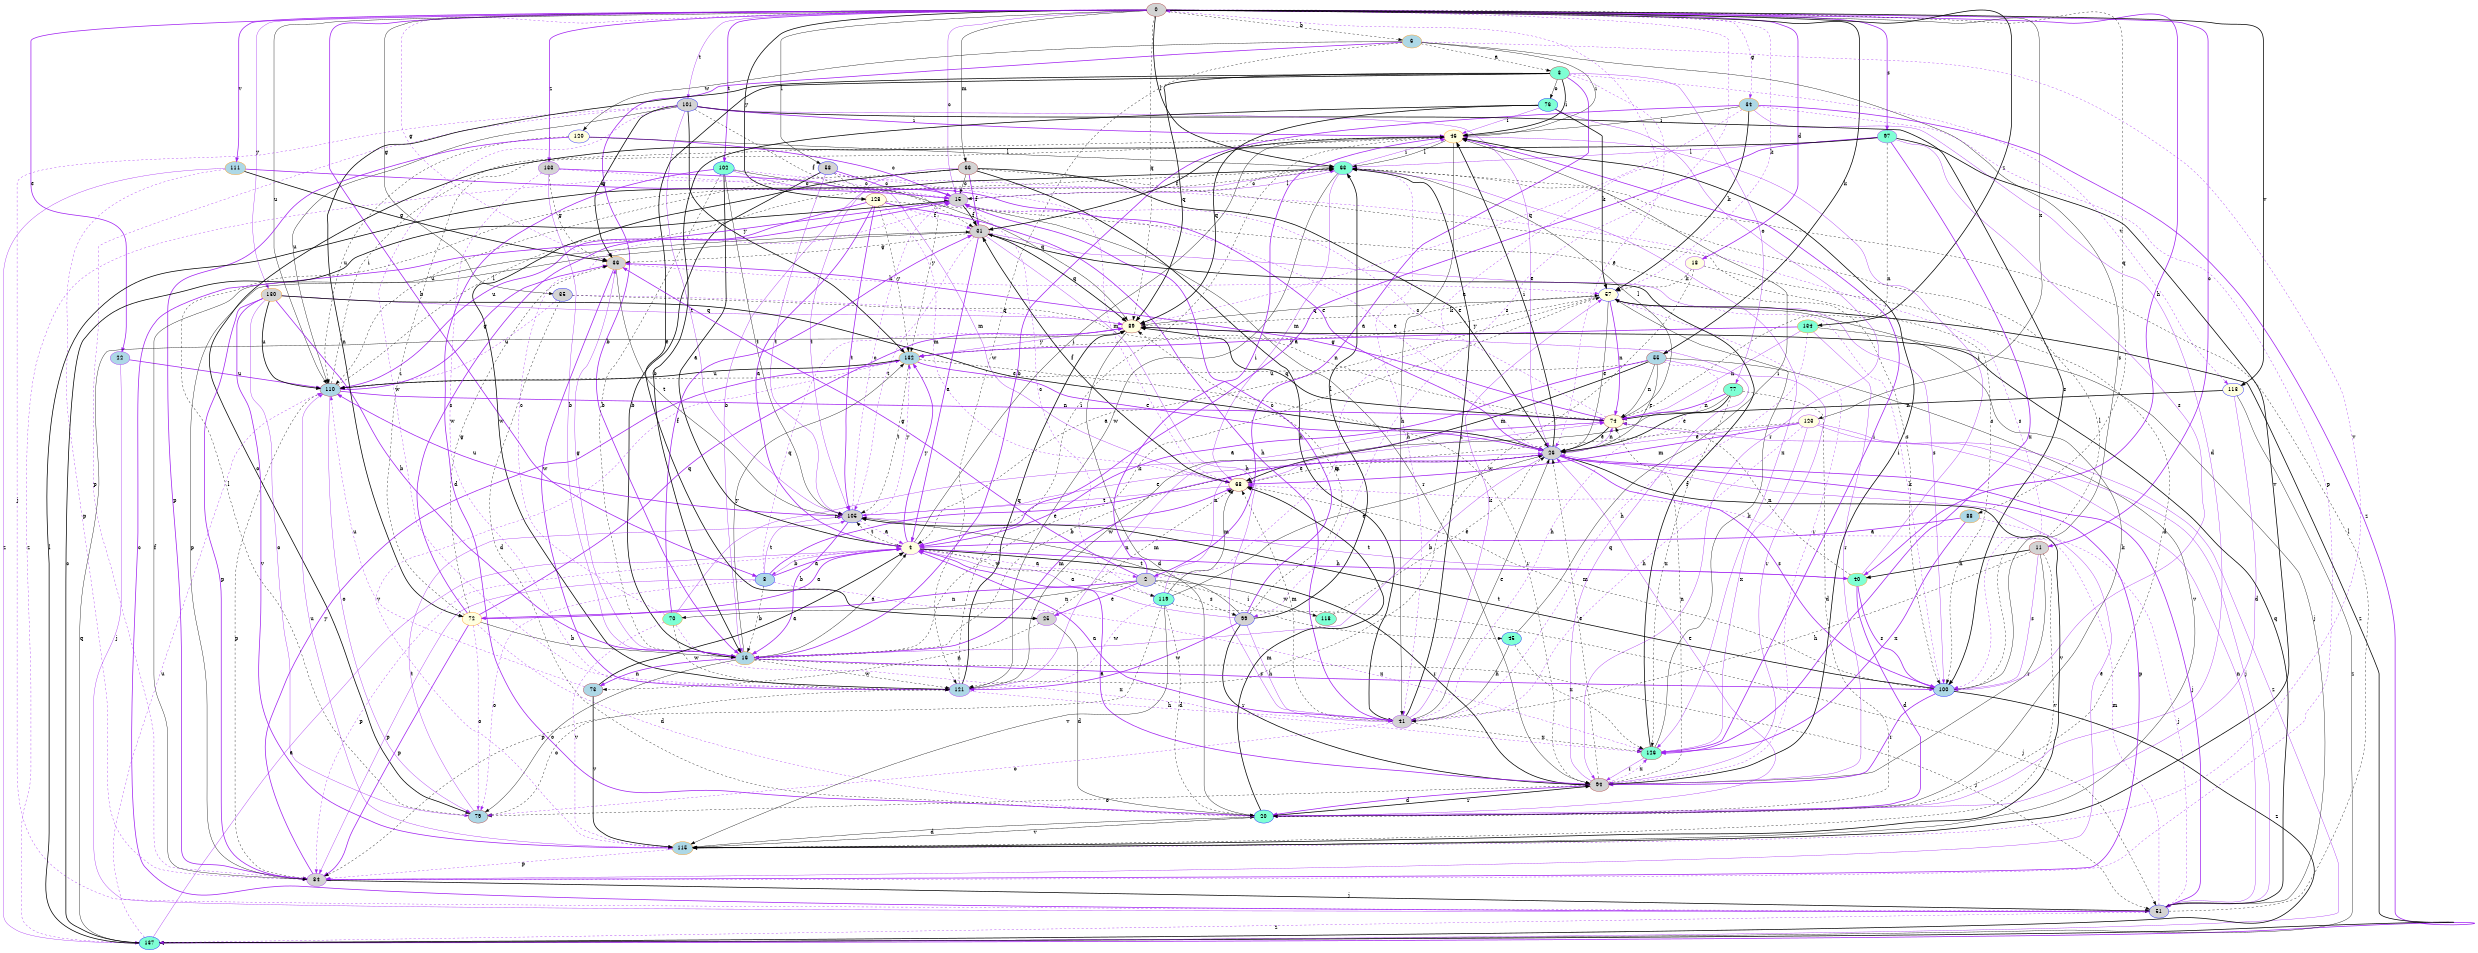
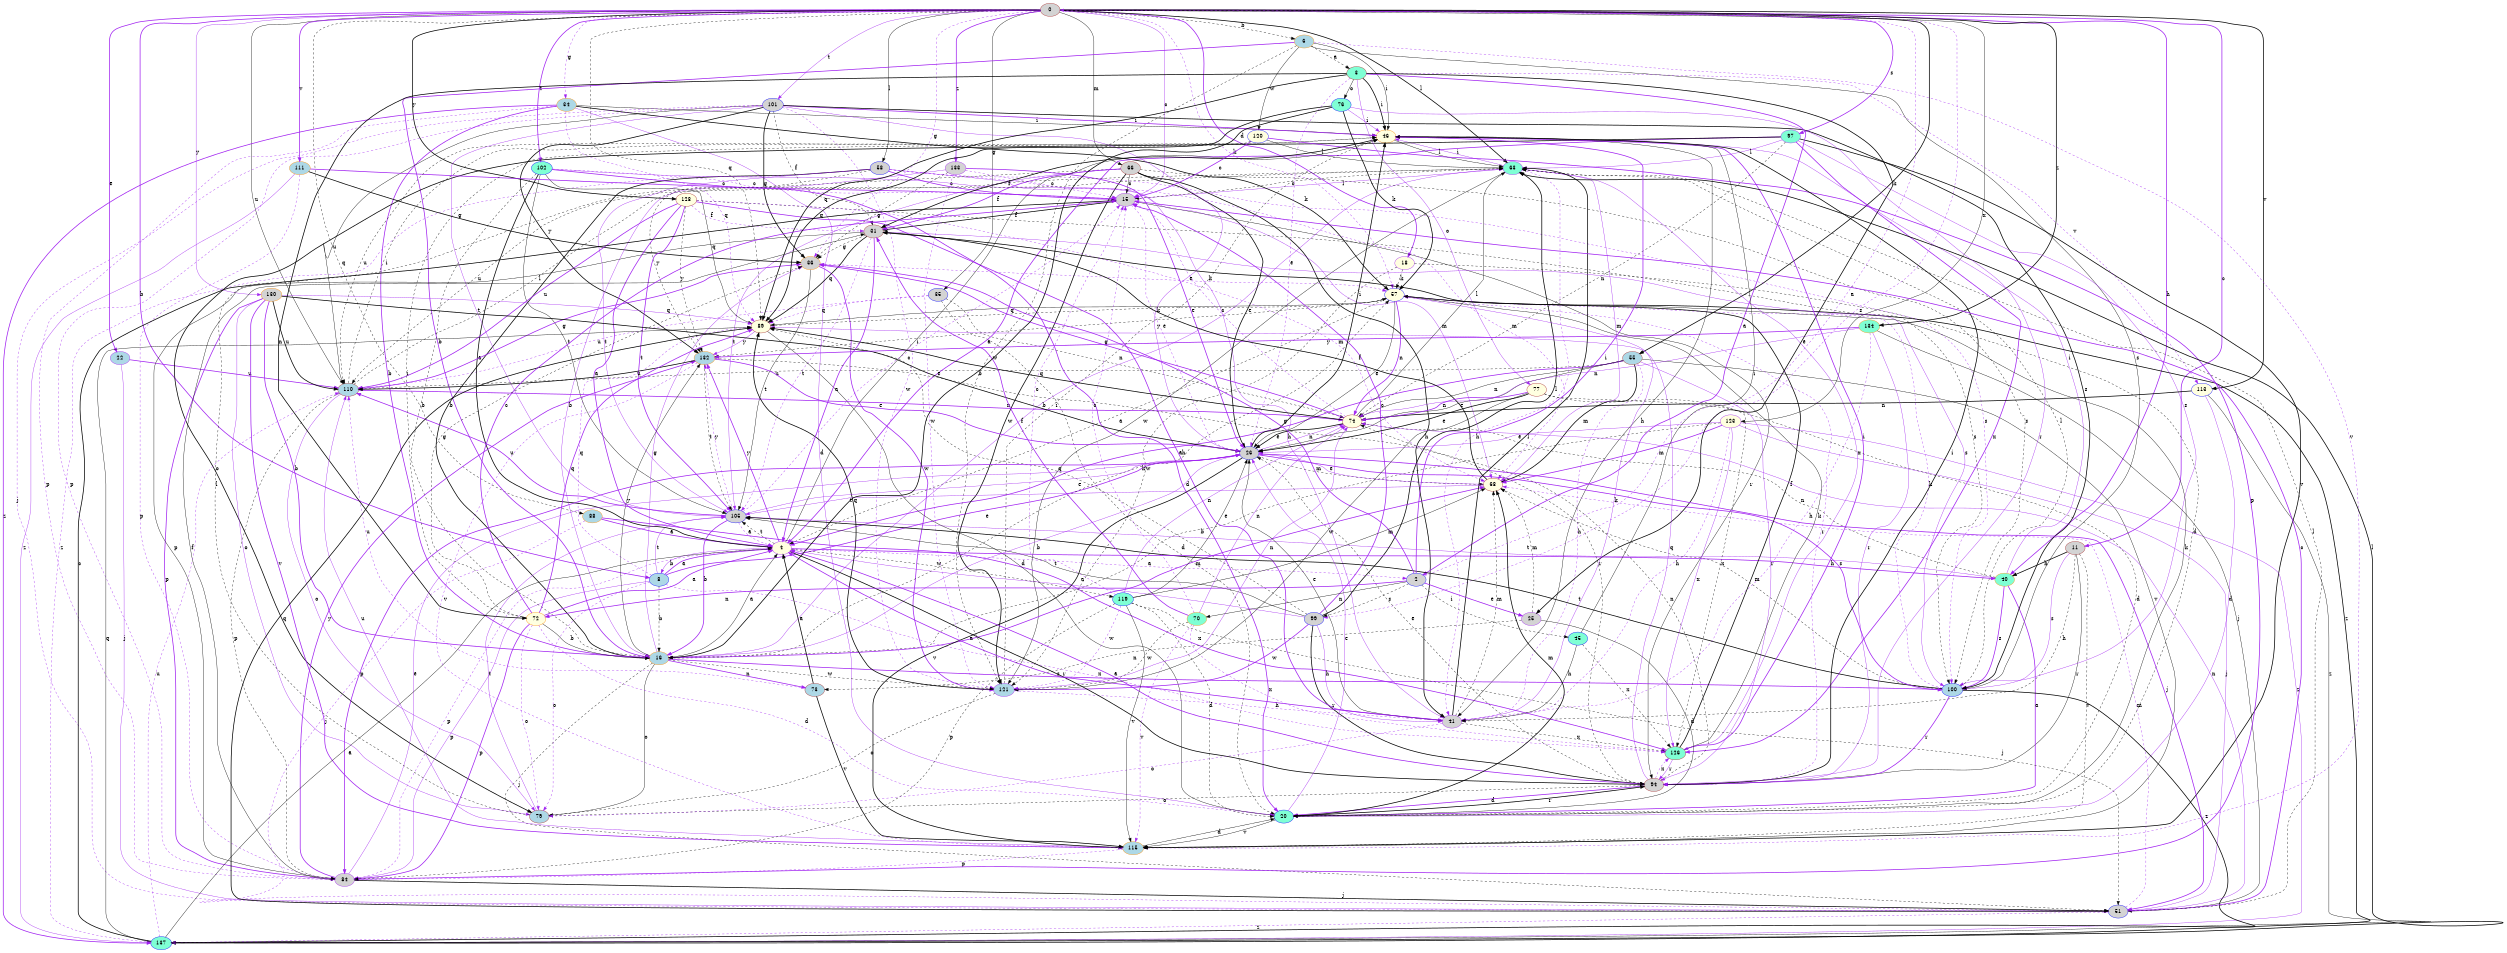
(1733, 390) -> (1537, 390)
(1230, 467) -> (1235, 379)
(447, 593) -> (432, 675)
(1326, 619) -> none
(1905, 706) -> (2037, 706)
